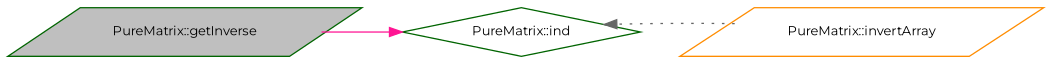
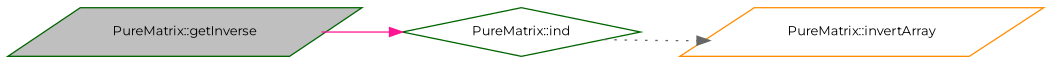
(676, 23) -> (651, 40)
